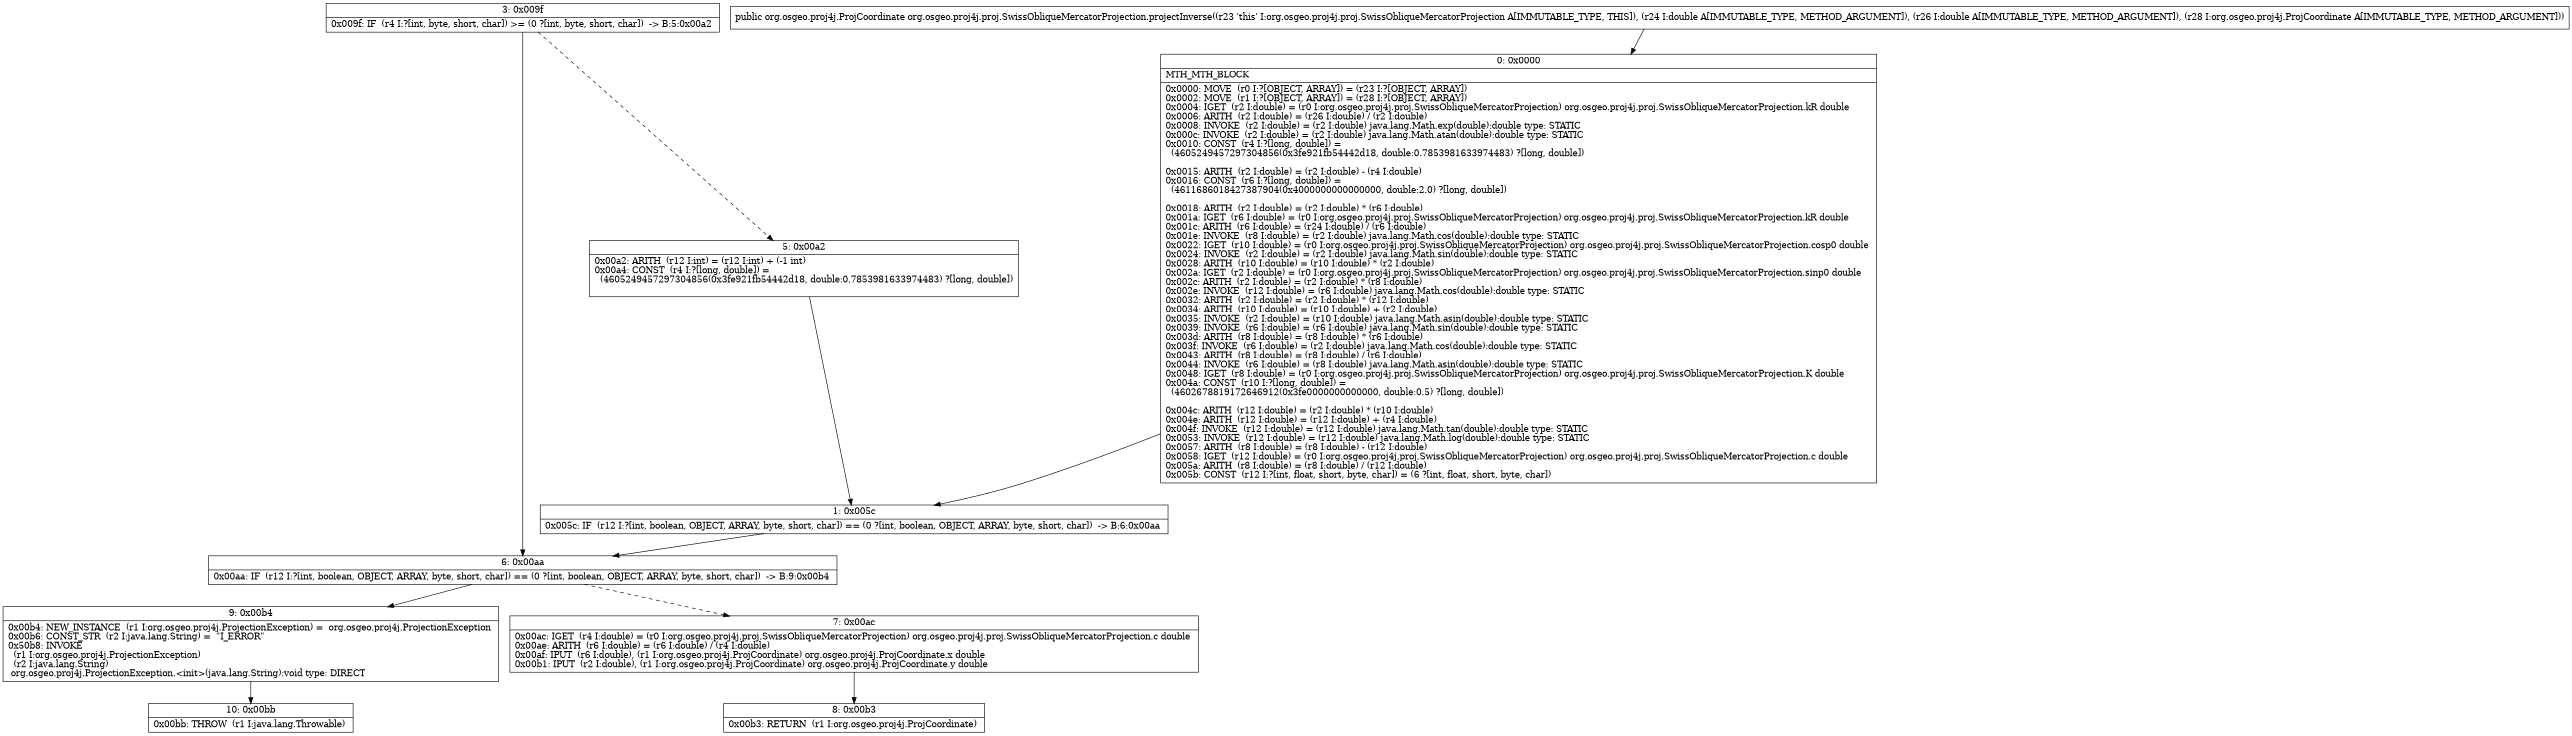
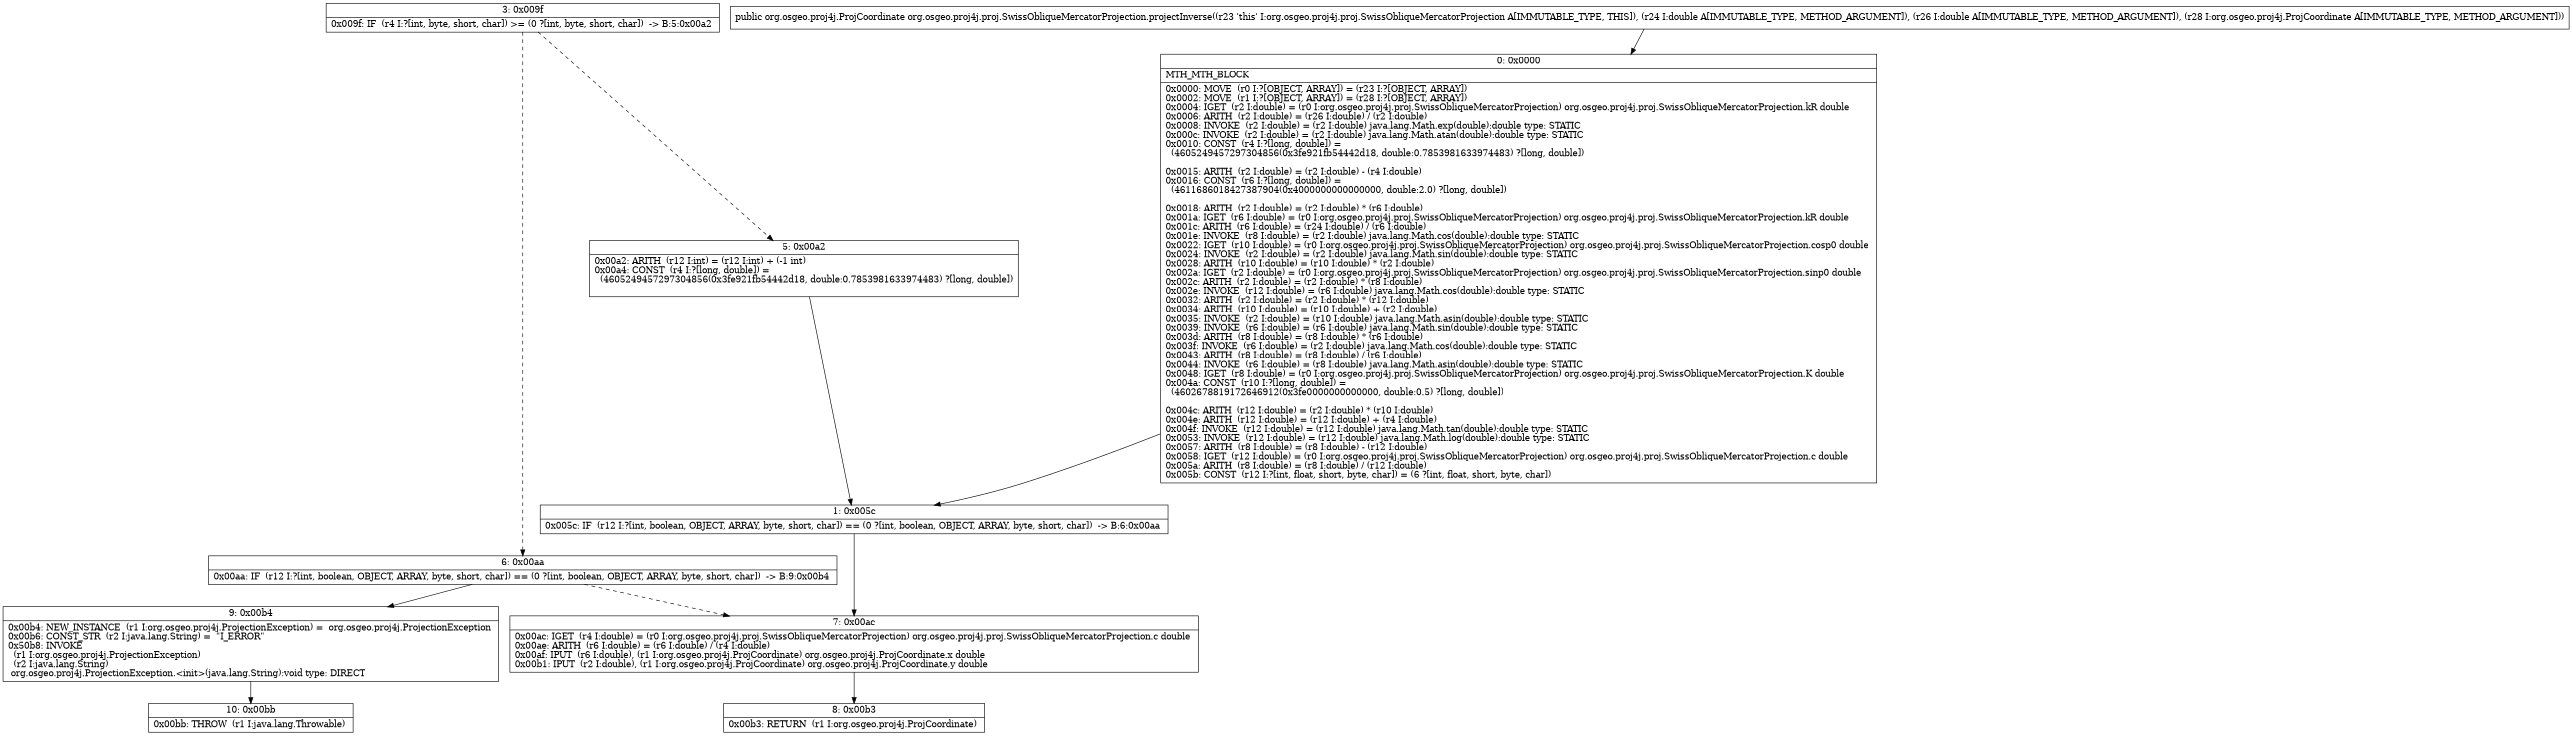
(523, 291) -> (523, 291)
(692, 544) -> (854, 572)
